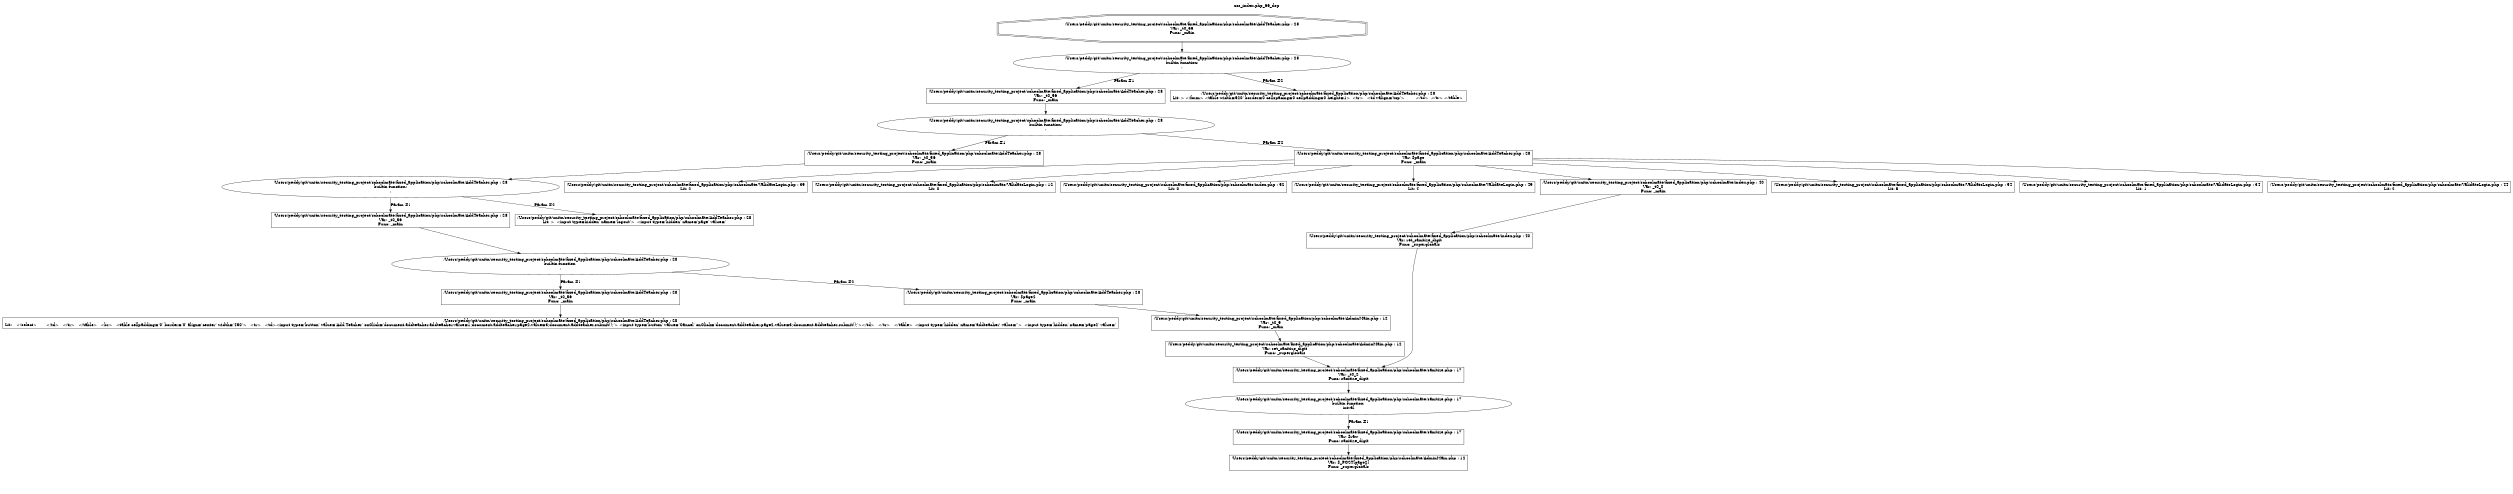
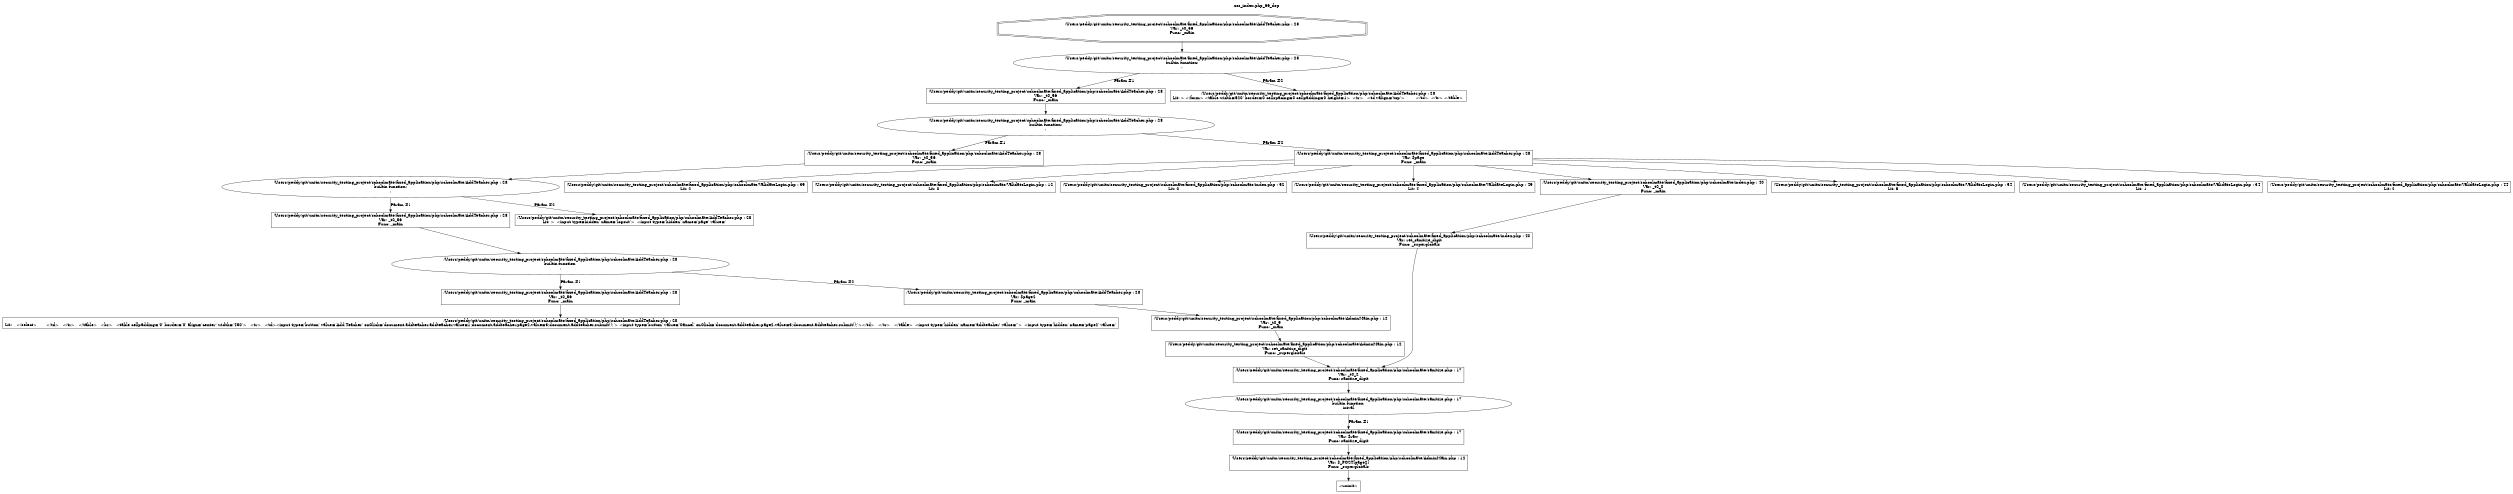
none -> (1349, 486)
